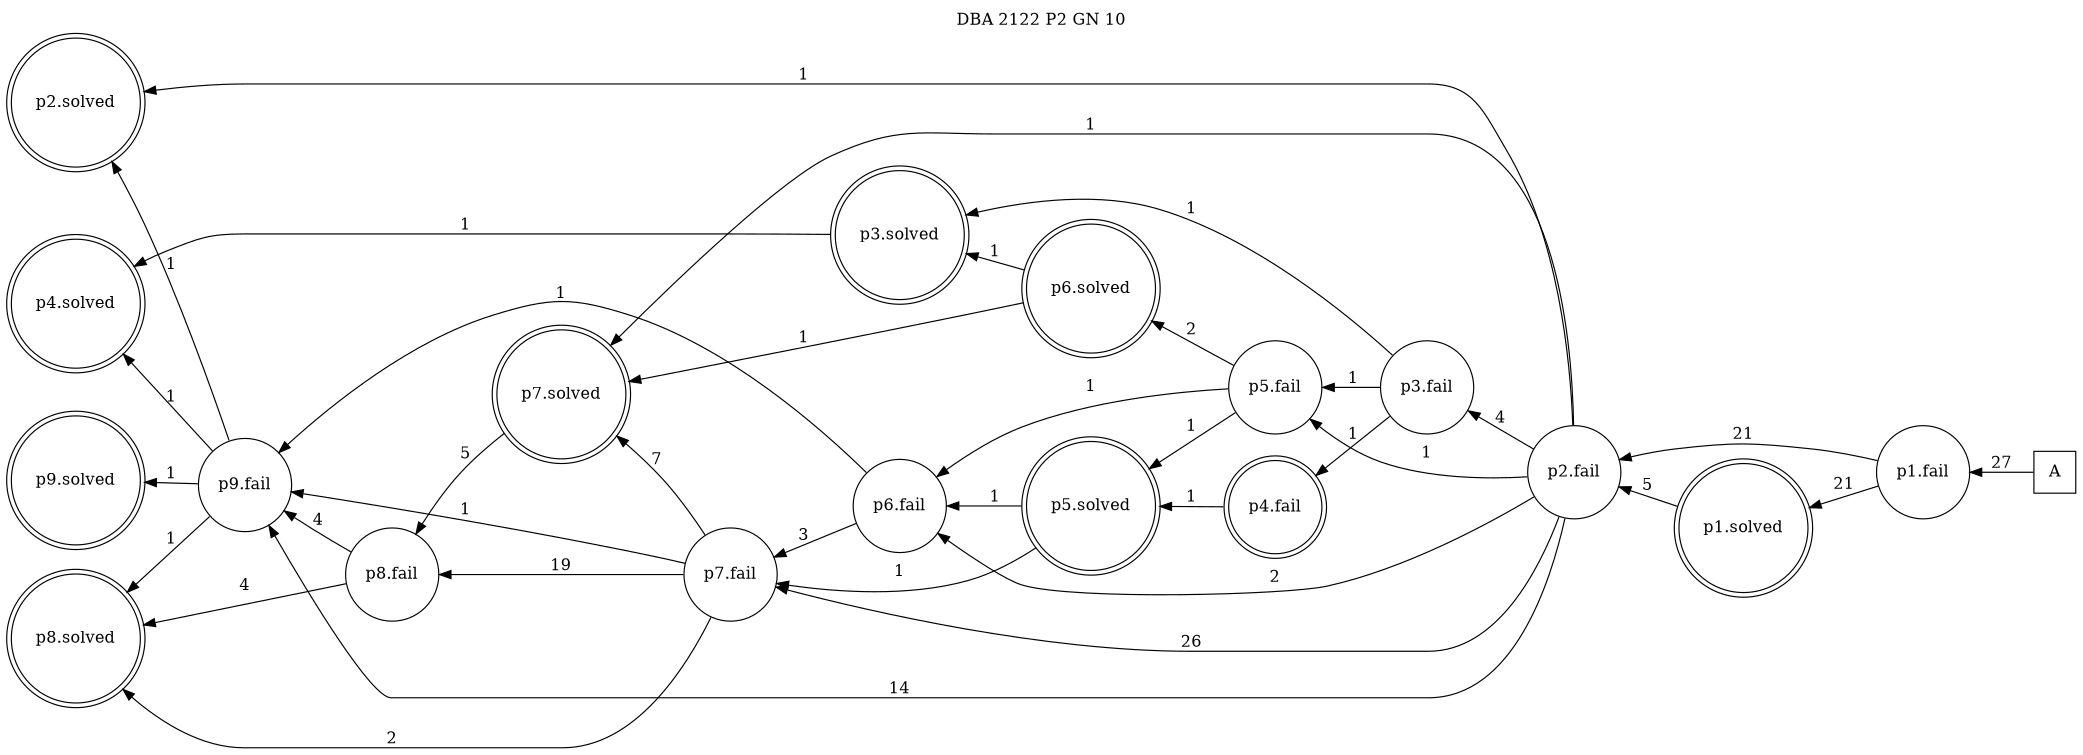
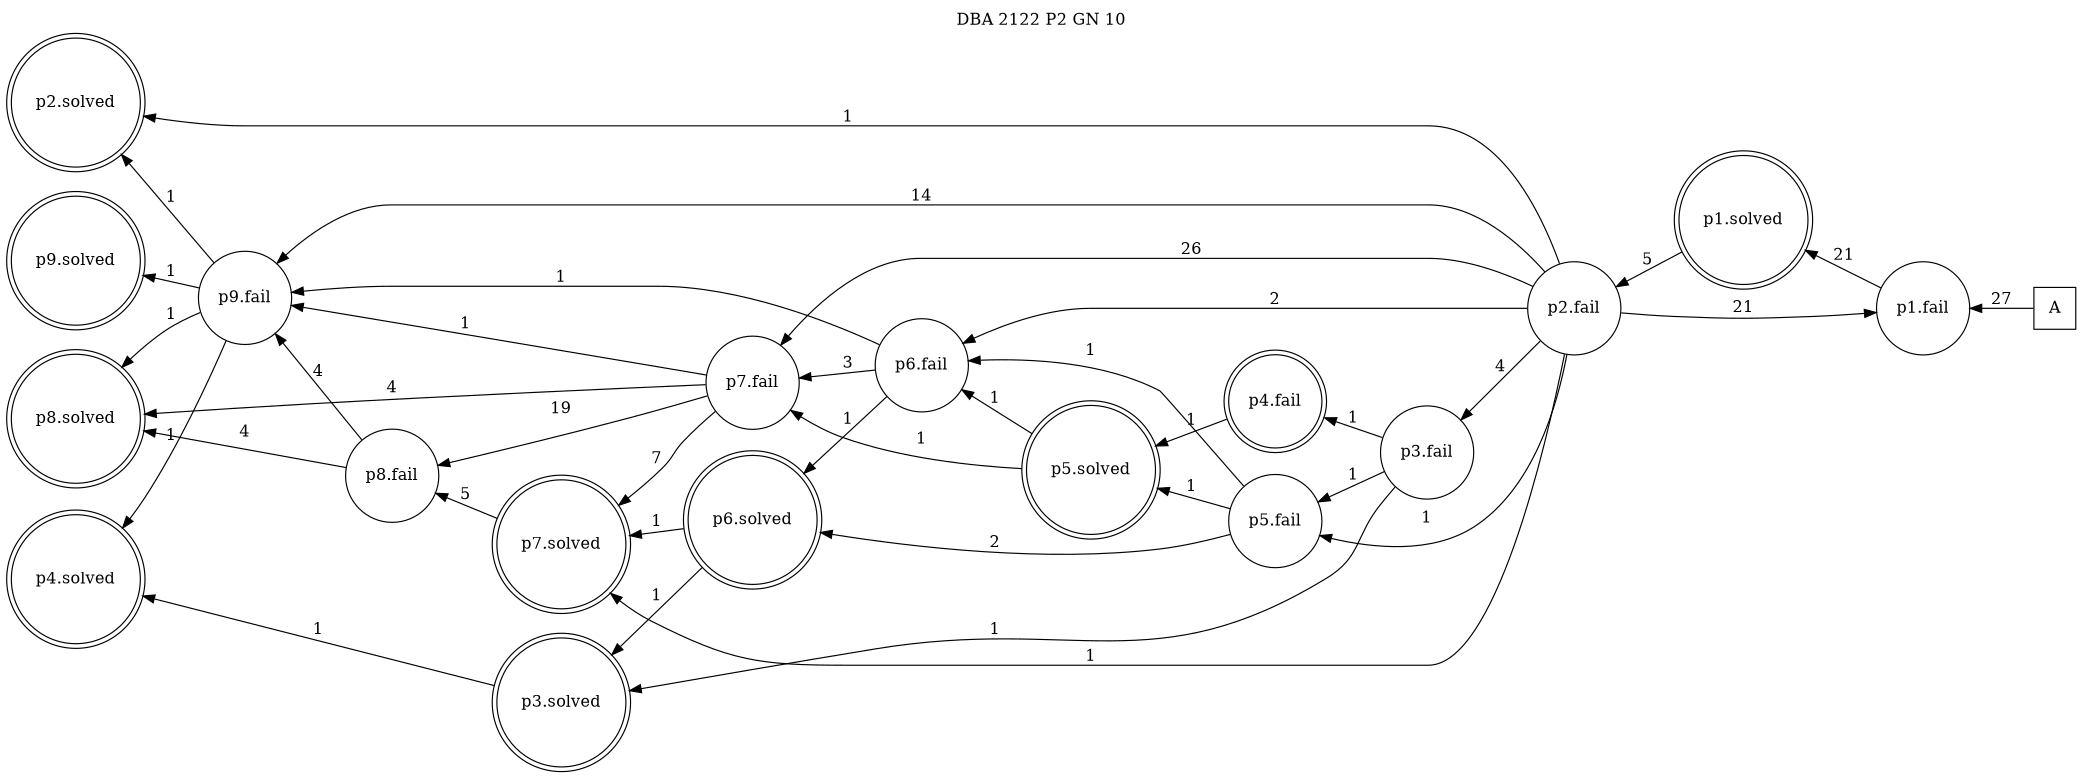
none -> (850, 431)
(1754, 444) -> (1743, 318)
(392, 739) -> (392, 388)
